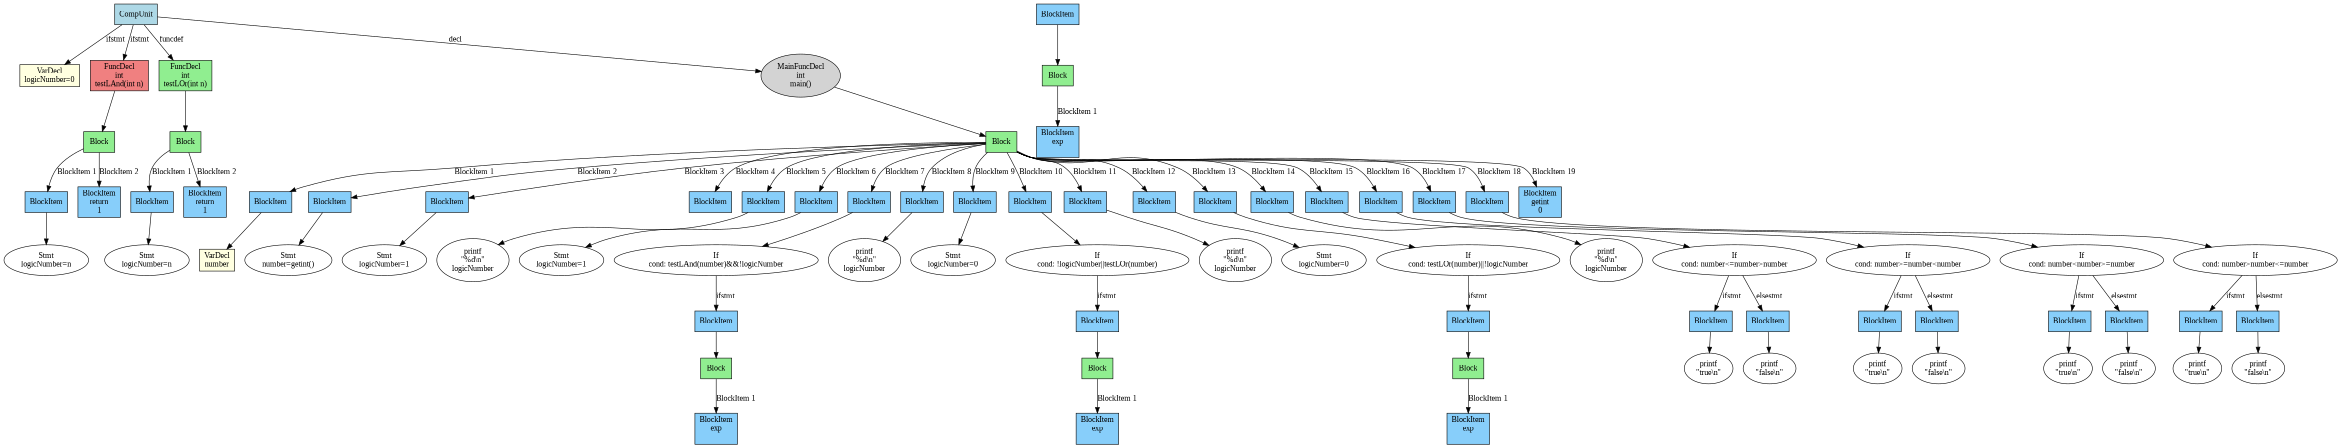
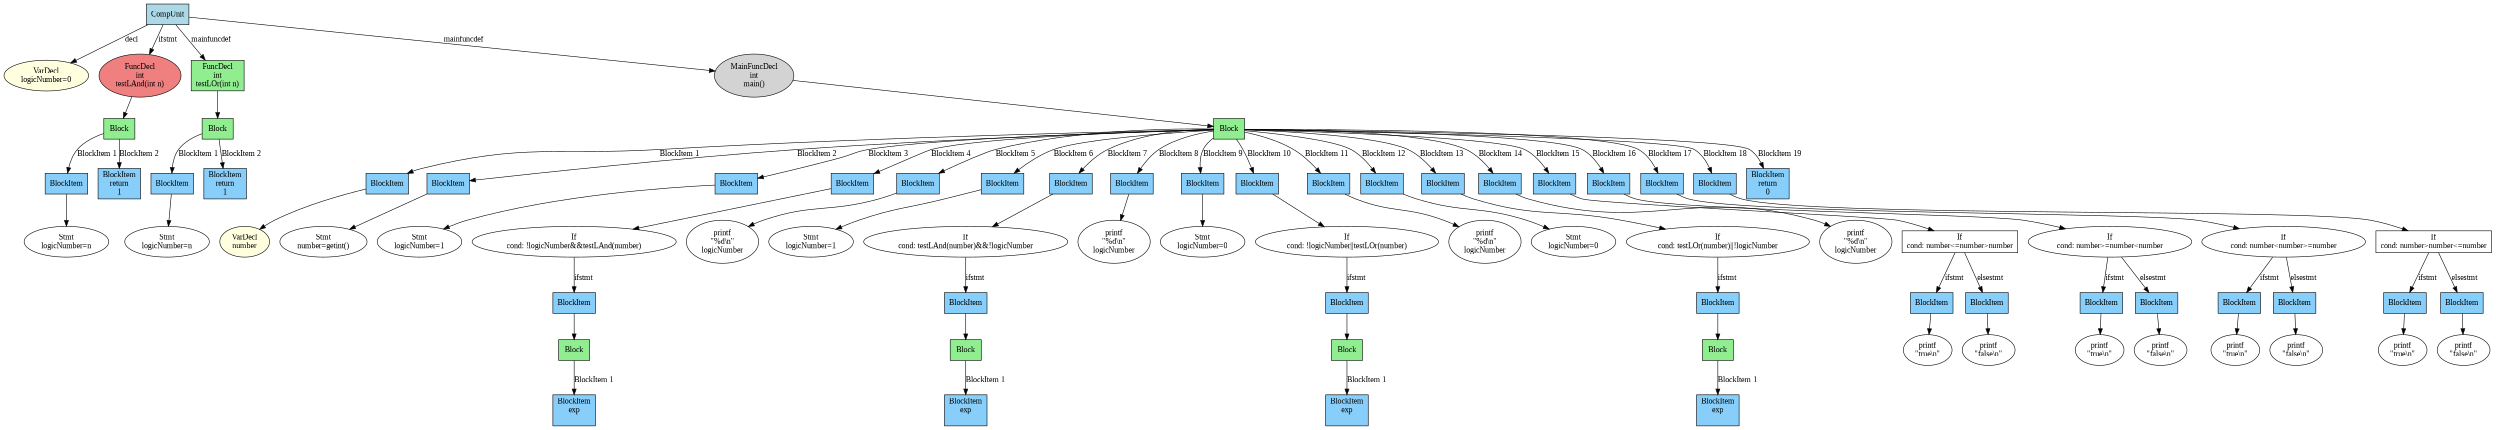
(116, 39) -> (132, 39)
(172, 39) -> (211, 39)
(455, 39) -> (464, 39)
(50, 76) -> (46, 76)
(119, 76) -> (140, 76)
(1540, 202) -> (1768, 184)
none -> (574, 242)
(217, 260) -> (245, 242)
(1734, 260) -> (1960, 242)
(2255, 260) -> (2434, 242)
